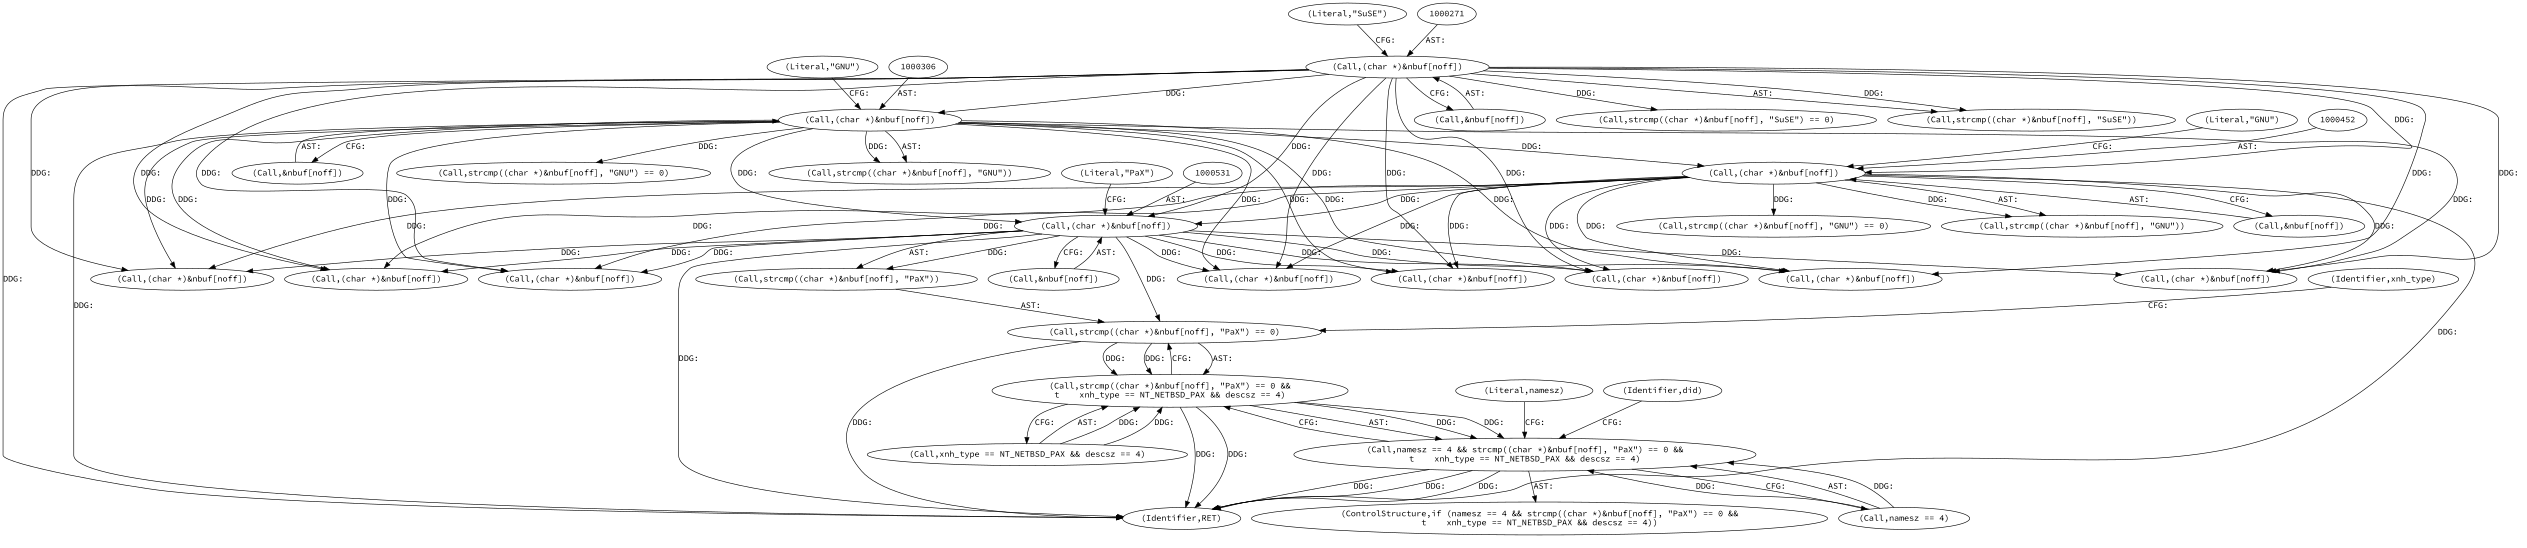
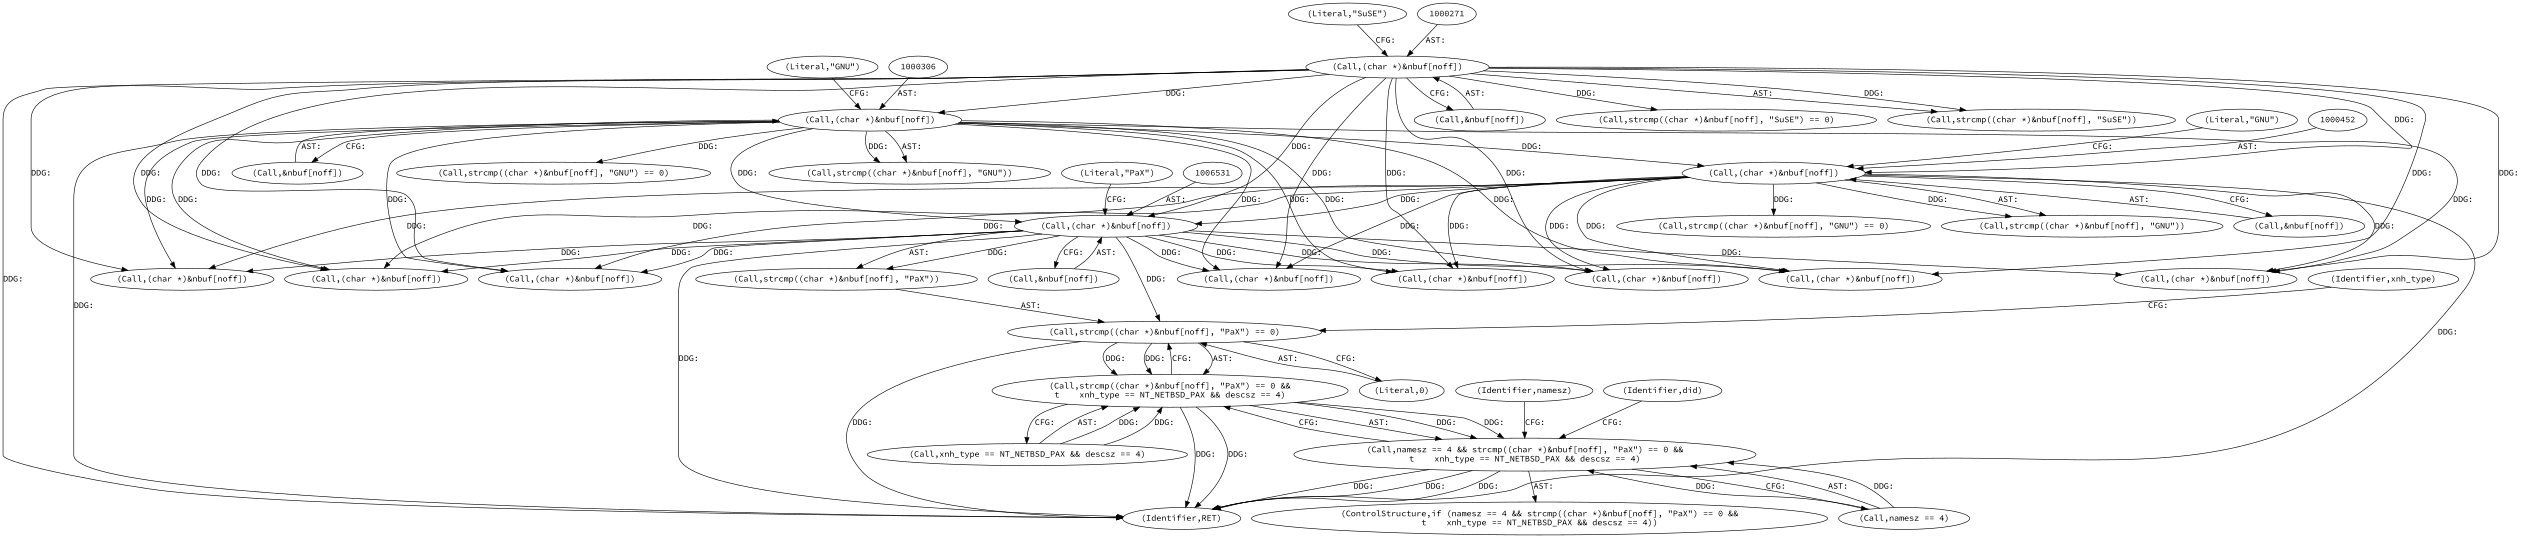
(1213, 173) -> (1213, 173)
none -> (1402, 391)
(1524, 391) -> (1524, 391)
